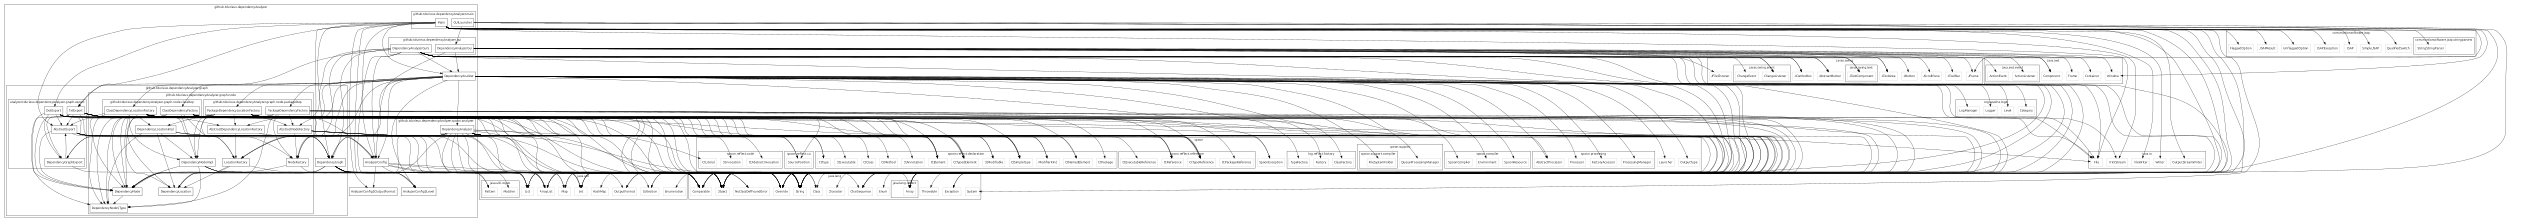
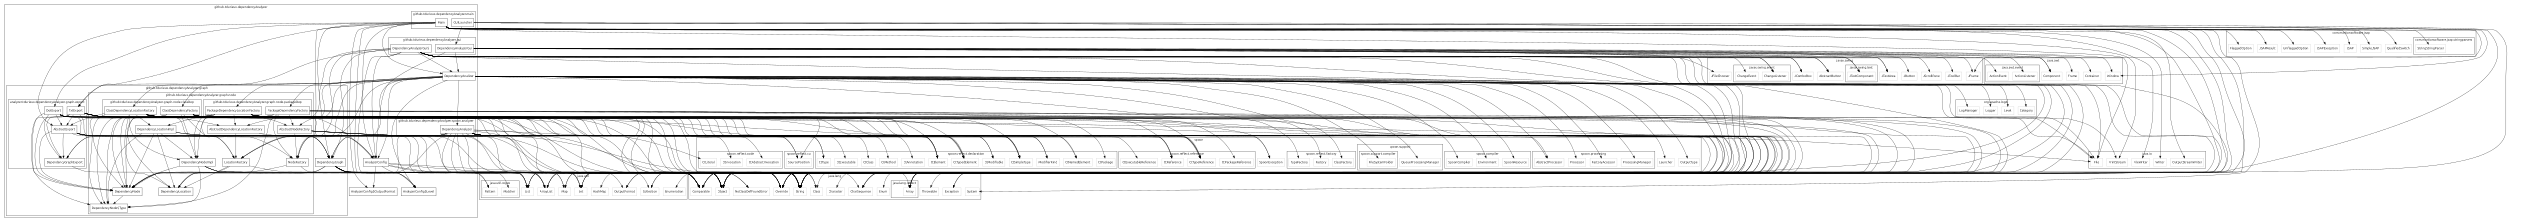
(66, 147) -> (63, 145)
(1321, 154) -> (1321, 154)
none -> (142, 160)
